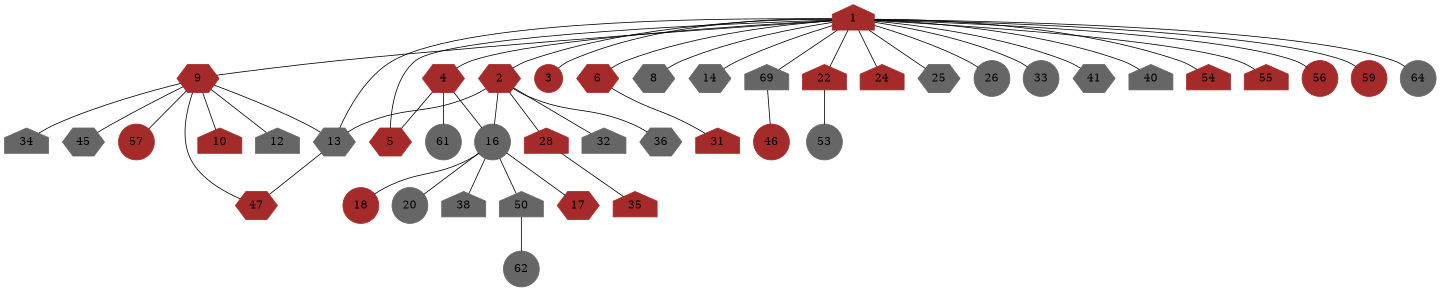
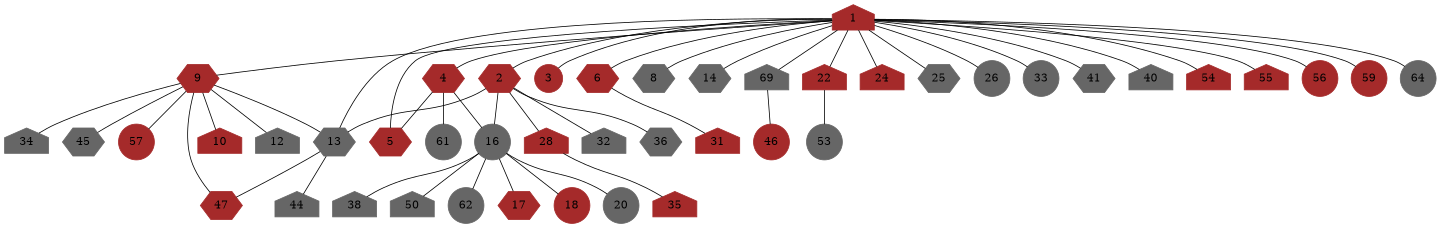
none -> (297, 205)
(521, 234) -> (479, 174)
